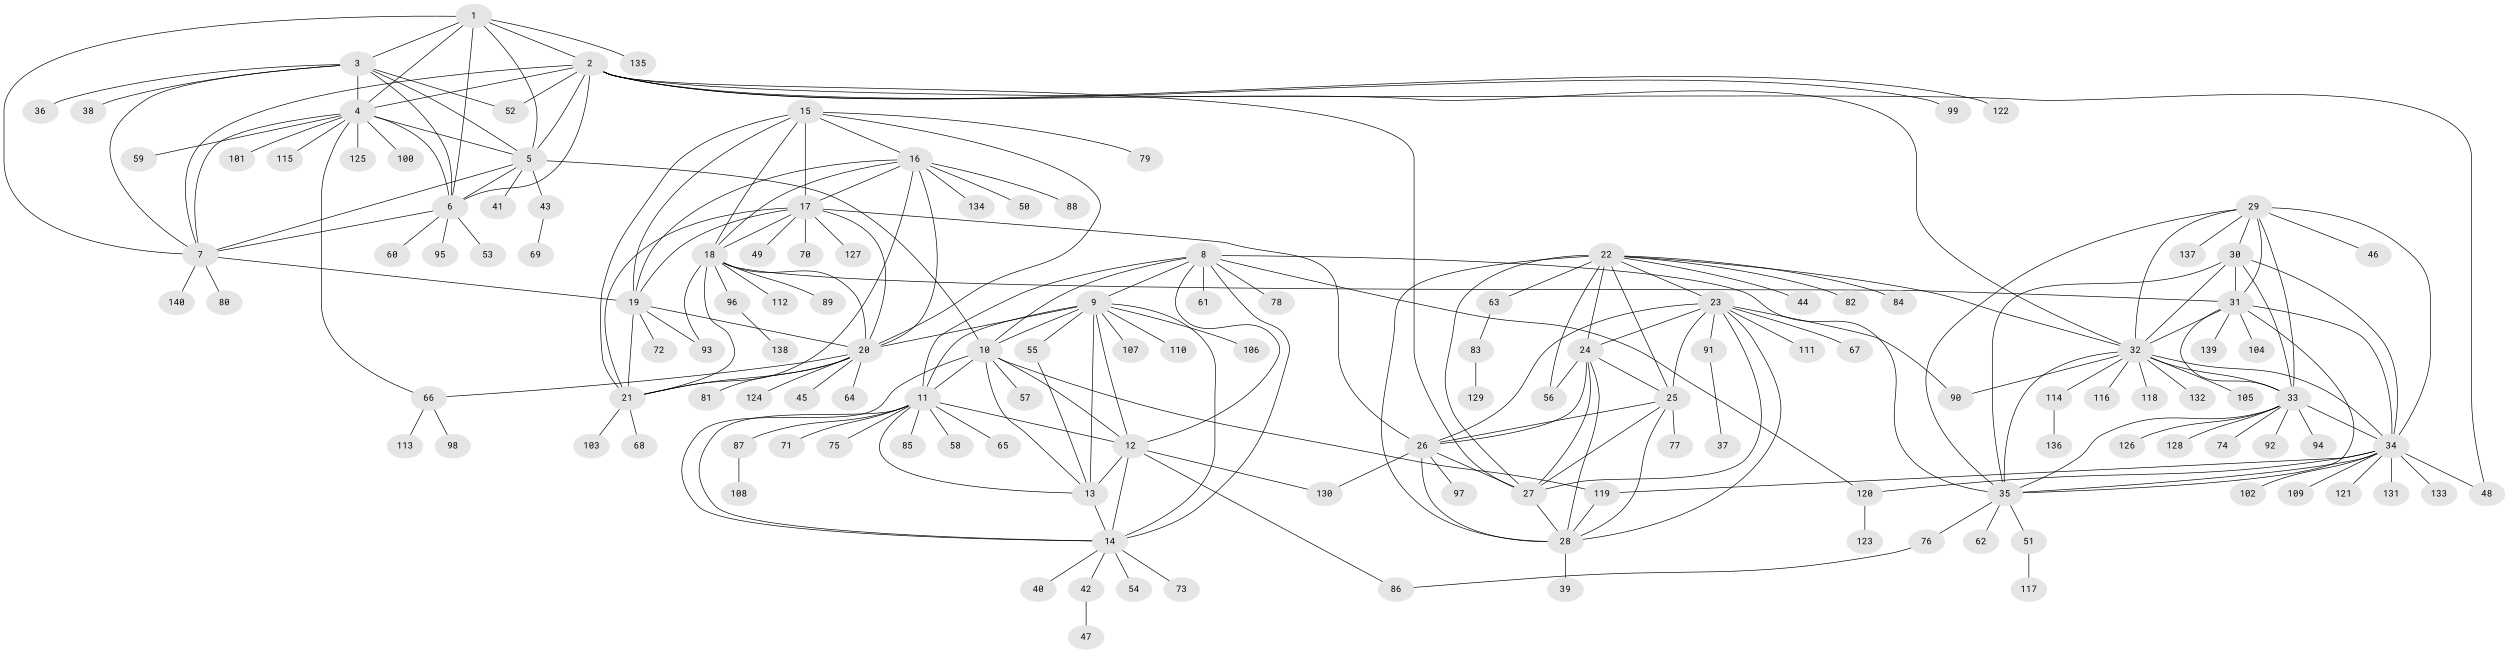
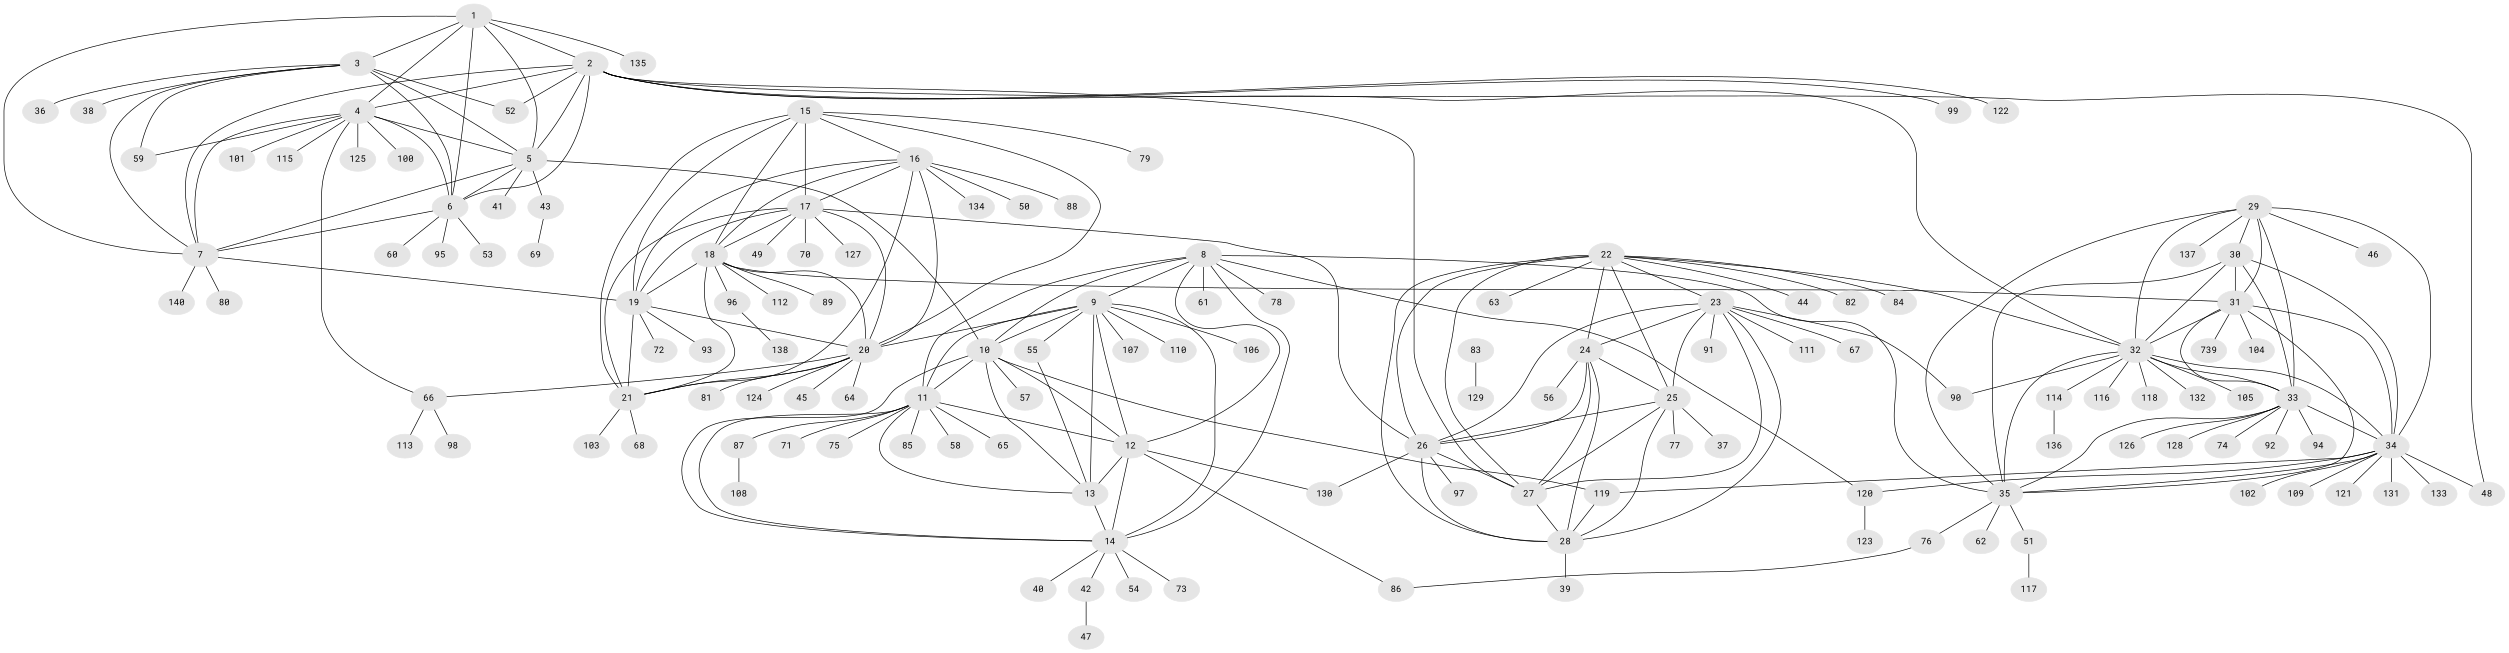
(358, 84) -> (190, 89)
(684, 302) -> (672, 279)
(1569, 320) -> (1440, 285)
(1485, 327) -> none
(2209, 351) -> (2209, 351)
(1715, 393) -> (1698, 422)
